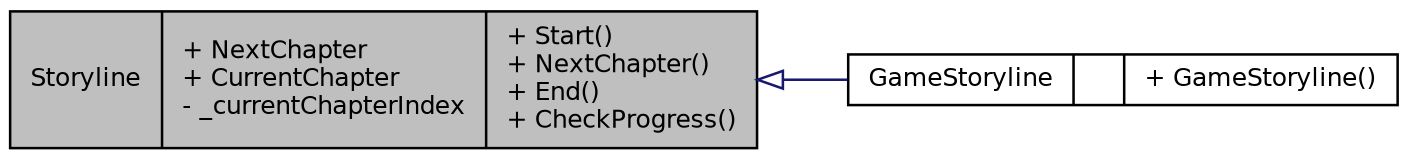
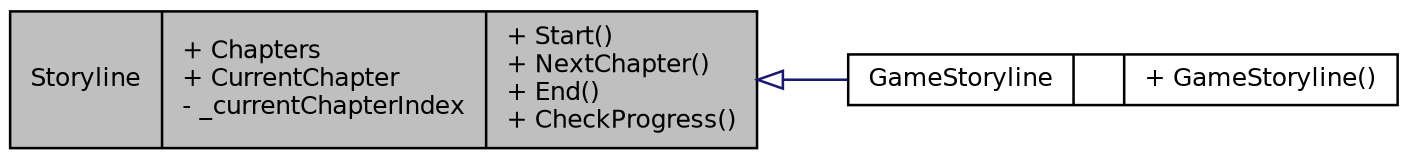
(275, 51) -> (252, 51)
